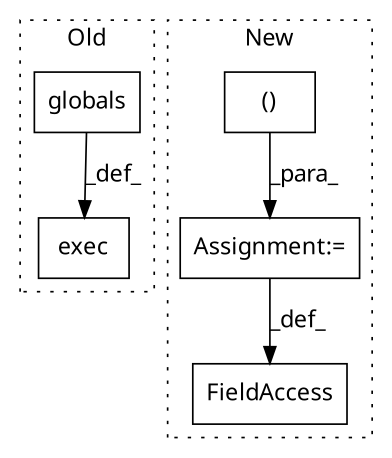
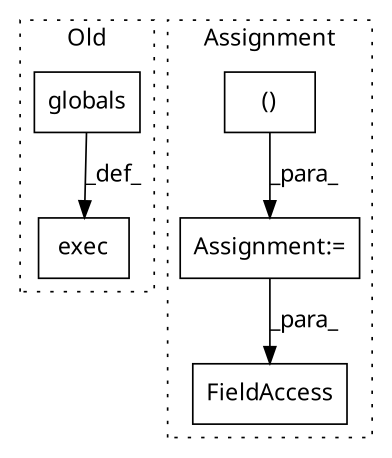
(270, 39) -> (270, 39)
(298, 321) -> (304, 321)
